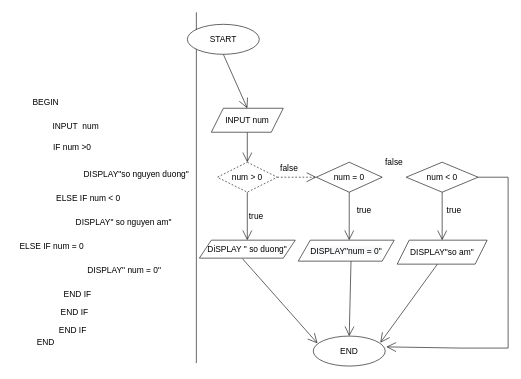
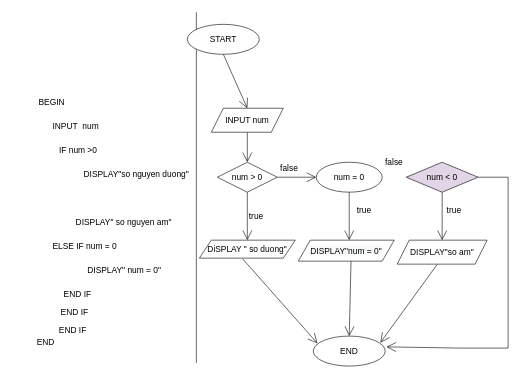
(46, 102) -> (52, 102)
(72, 147) -> (78, 150)
(248, 177) -> (248, 177)
(296, 177) -> (296, 177)
(350, 177) -> (350, 177)
(443, 177) -> (443, 177)
(89, 198) -> none
(52, 246) -> (85, 246)
